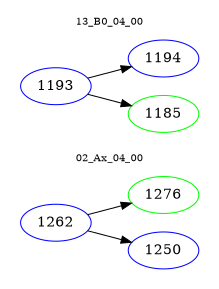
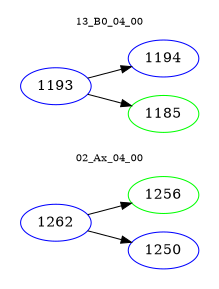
(164, 195) -> (164, 195)
